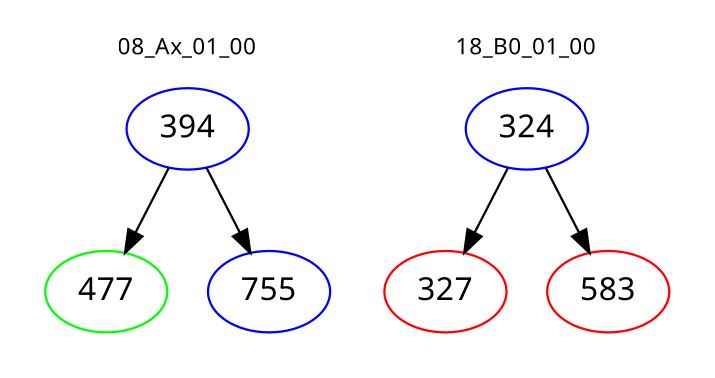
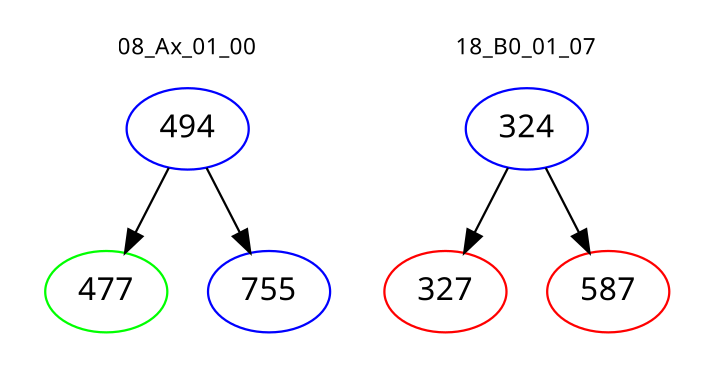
(527, 49) -> (527, 49)
(188, 129) -> (188, 129)
(608, 292) -> (608, 292)
